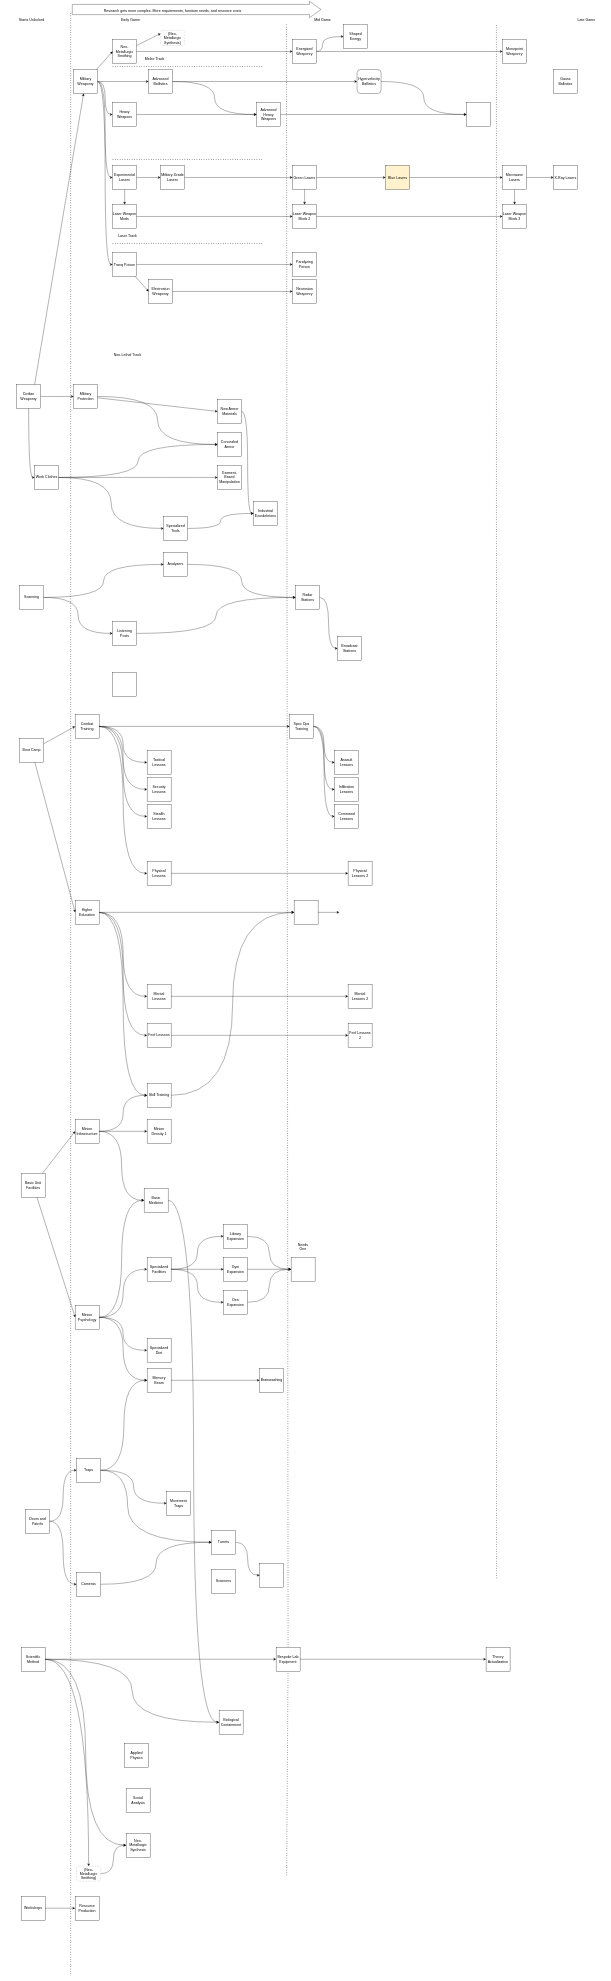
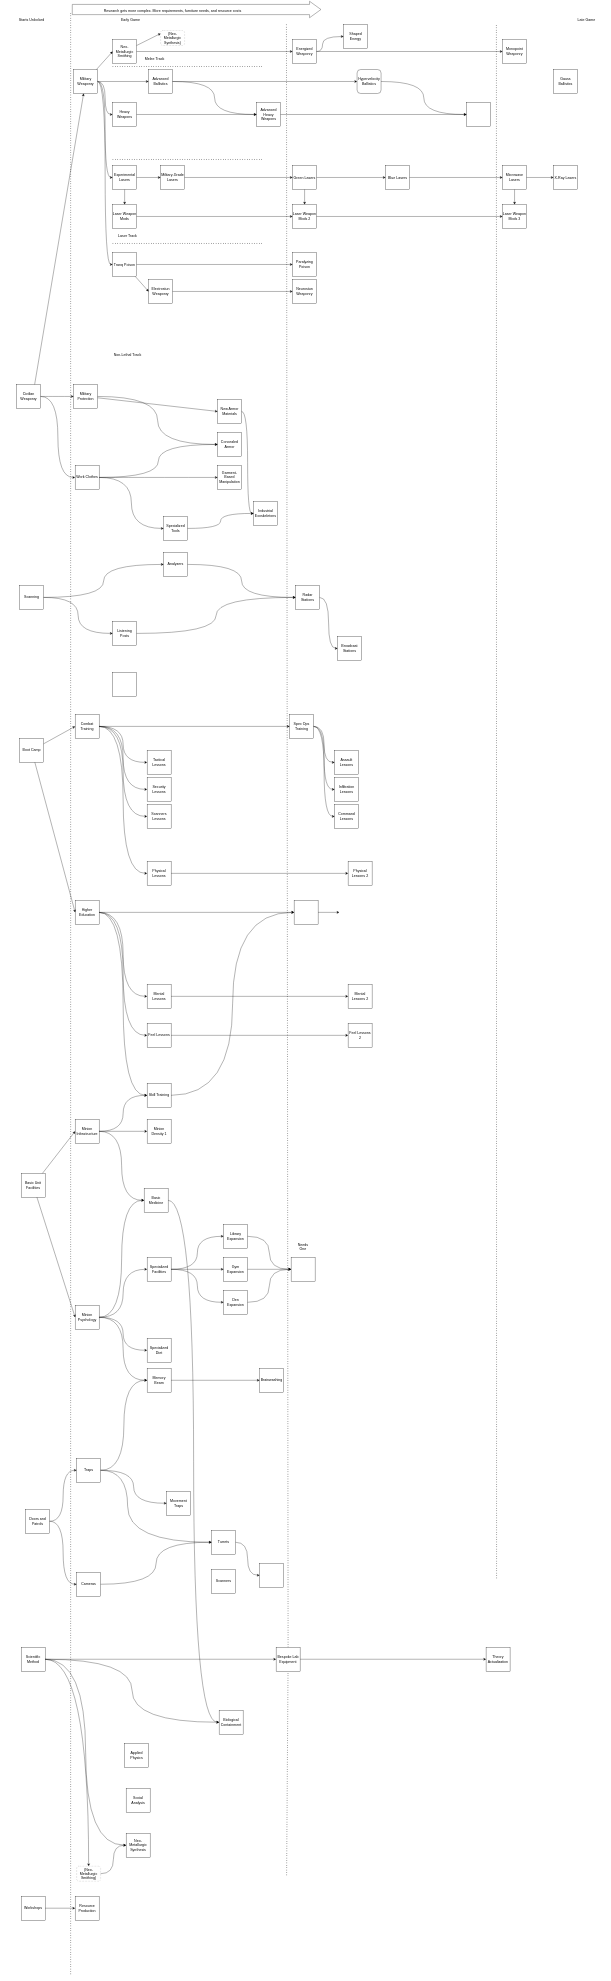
(323, 20) -> none
(398, 177) -> (398, 177)
(47, 477) -> (87, 477)
(159, 816) -> (159, 816)
